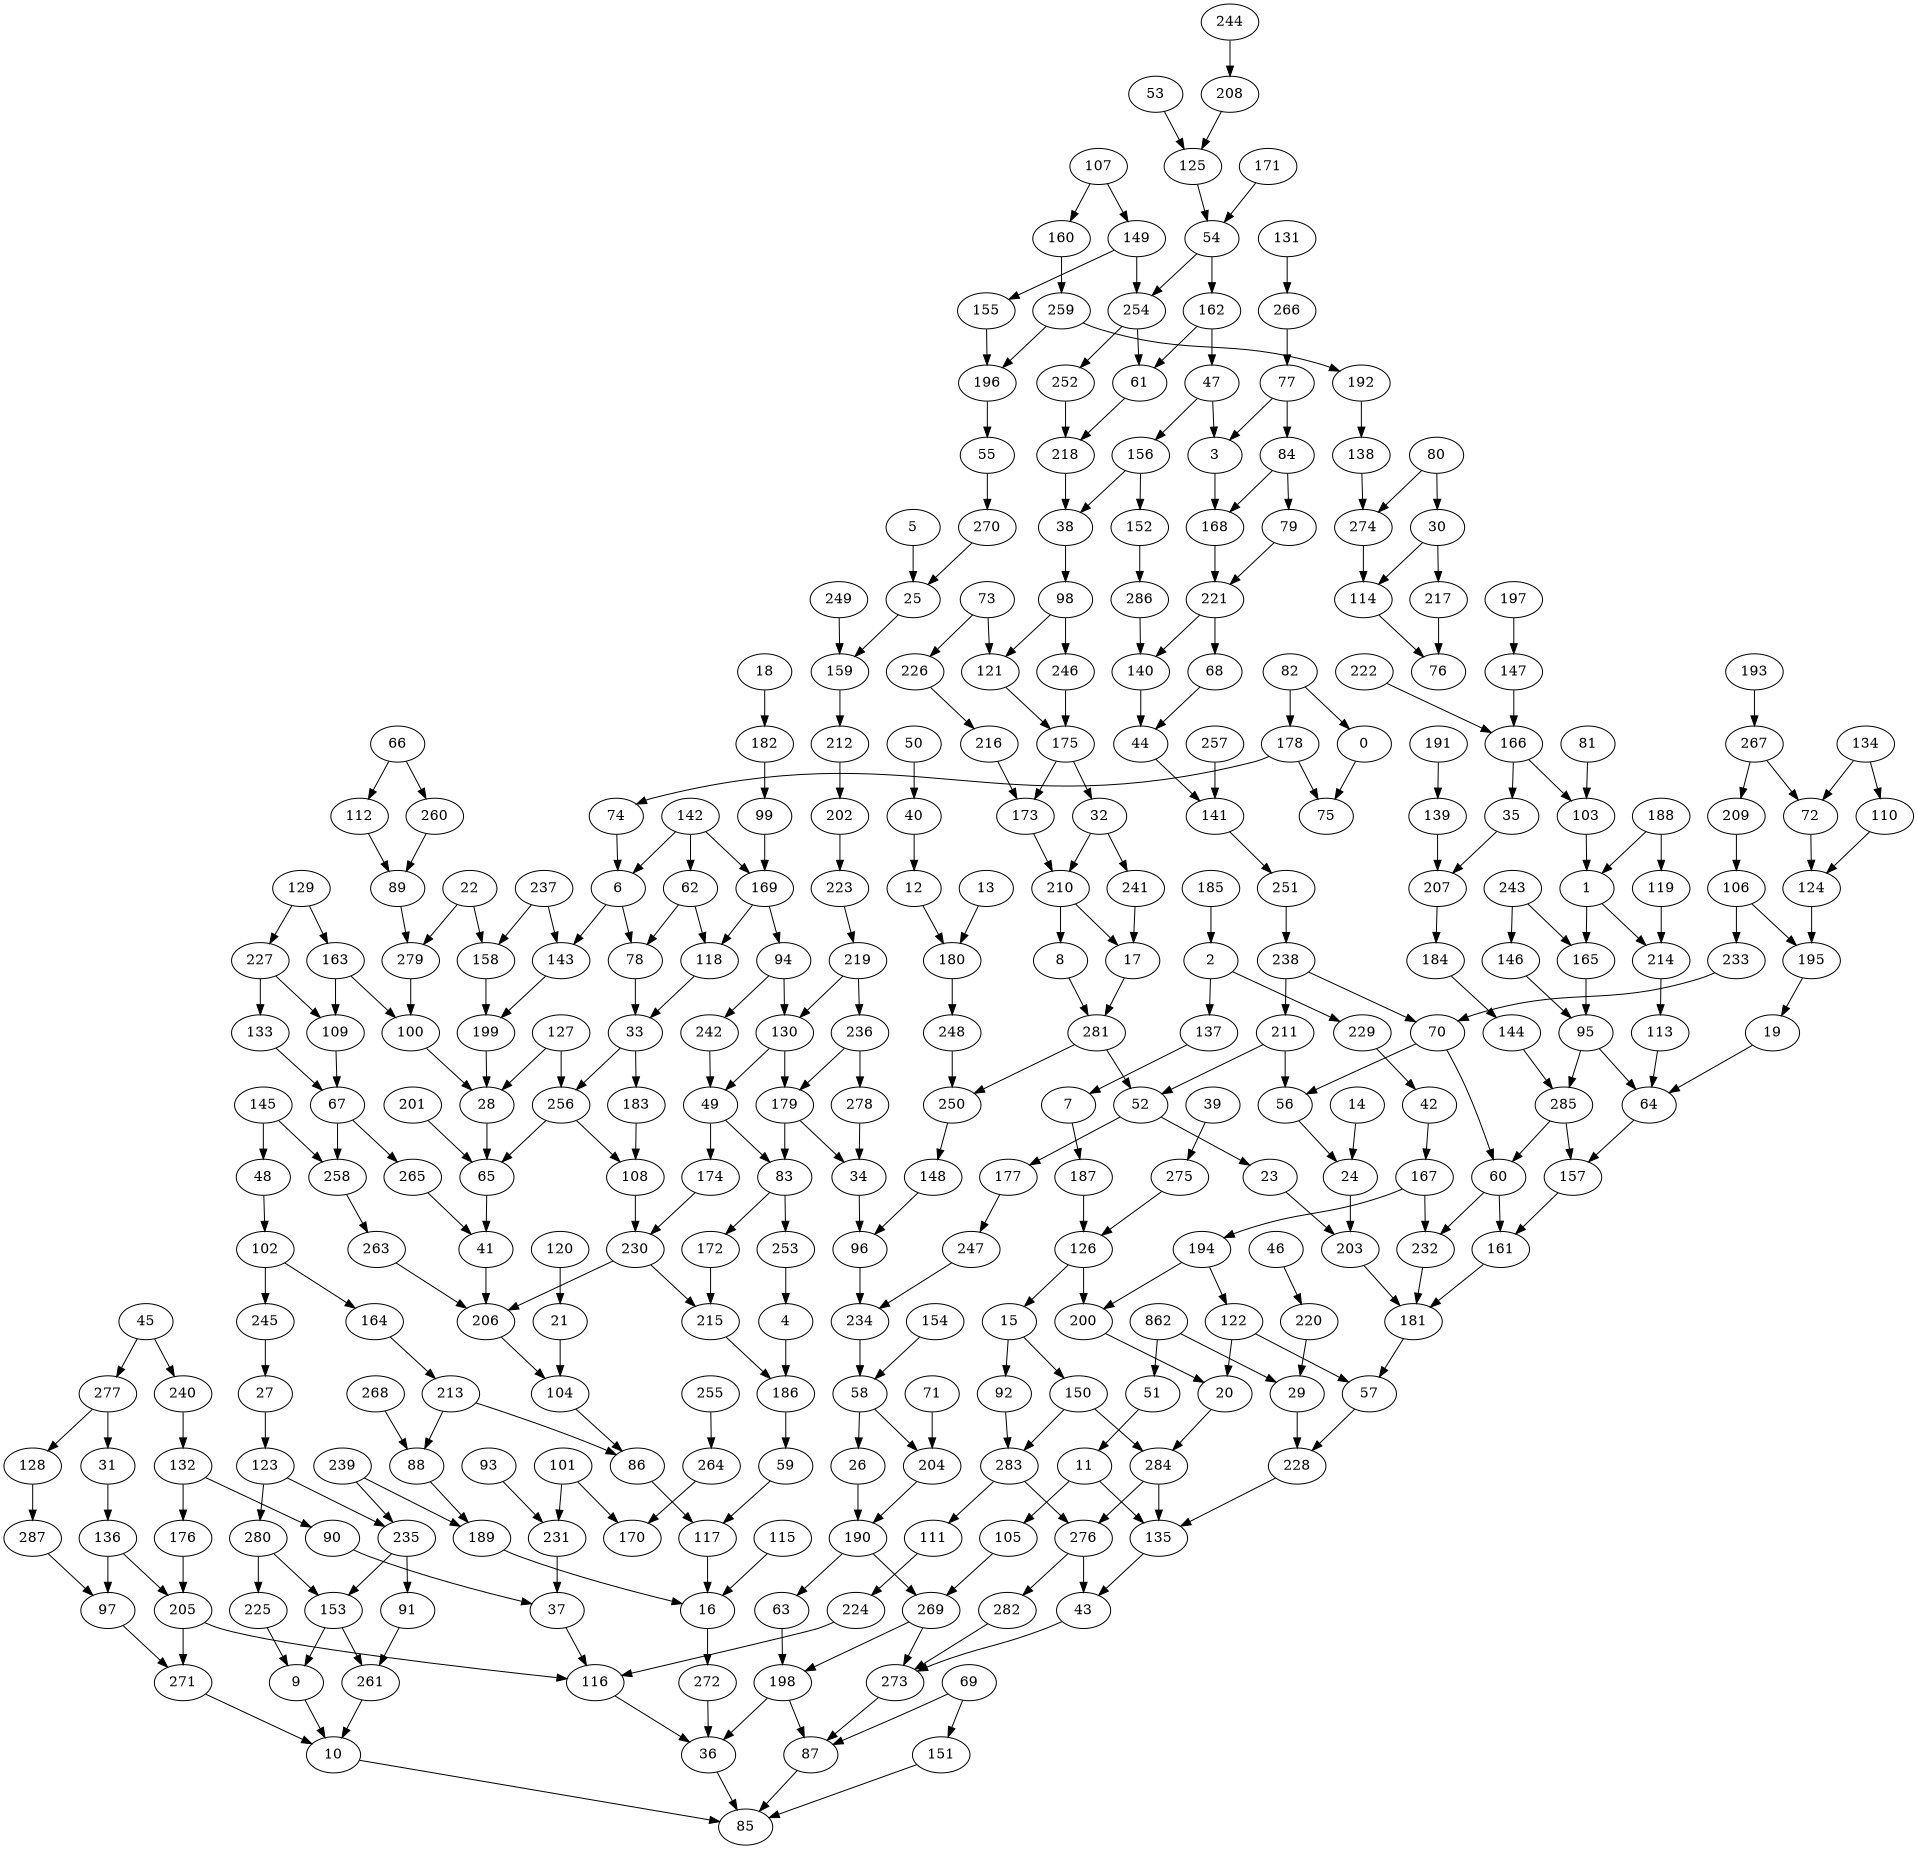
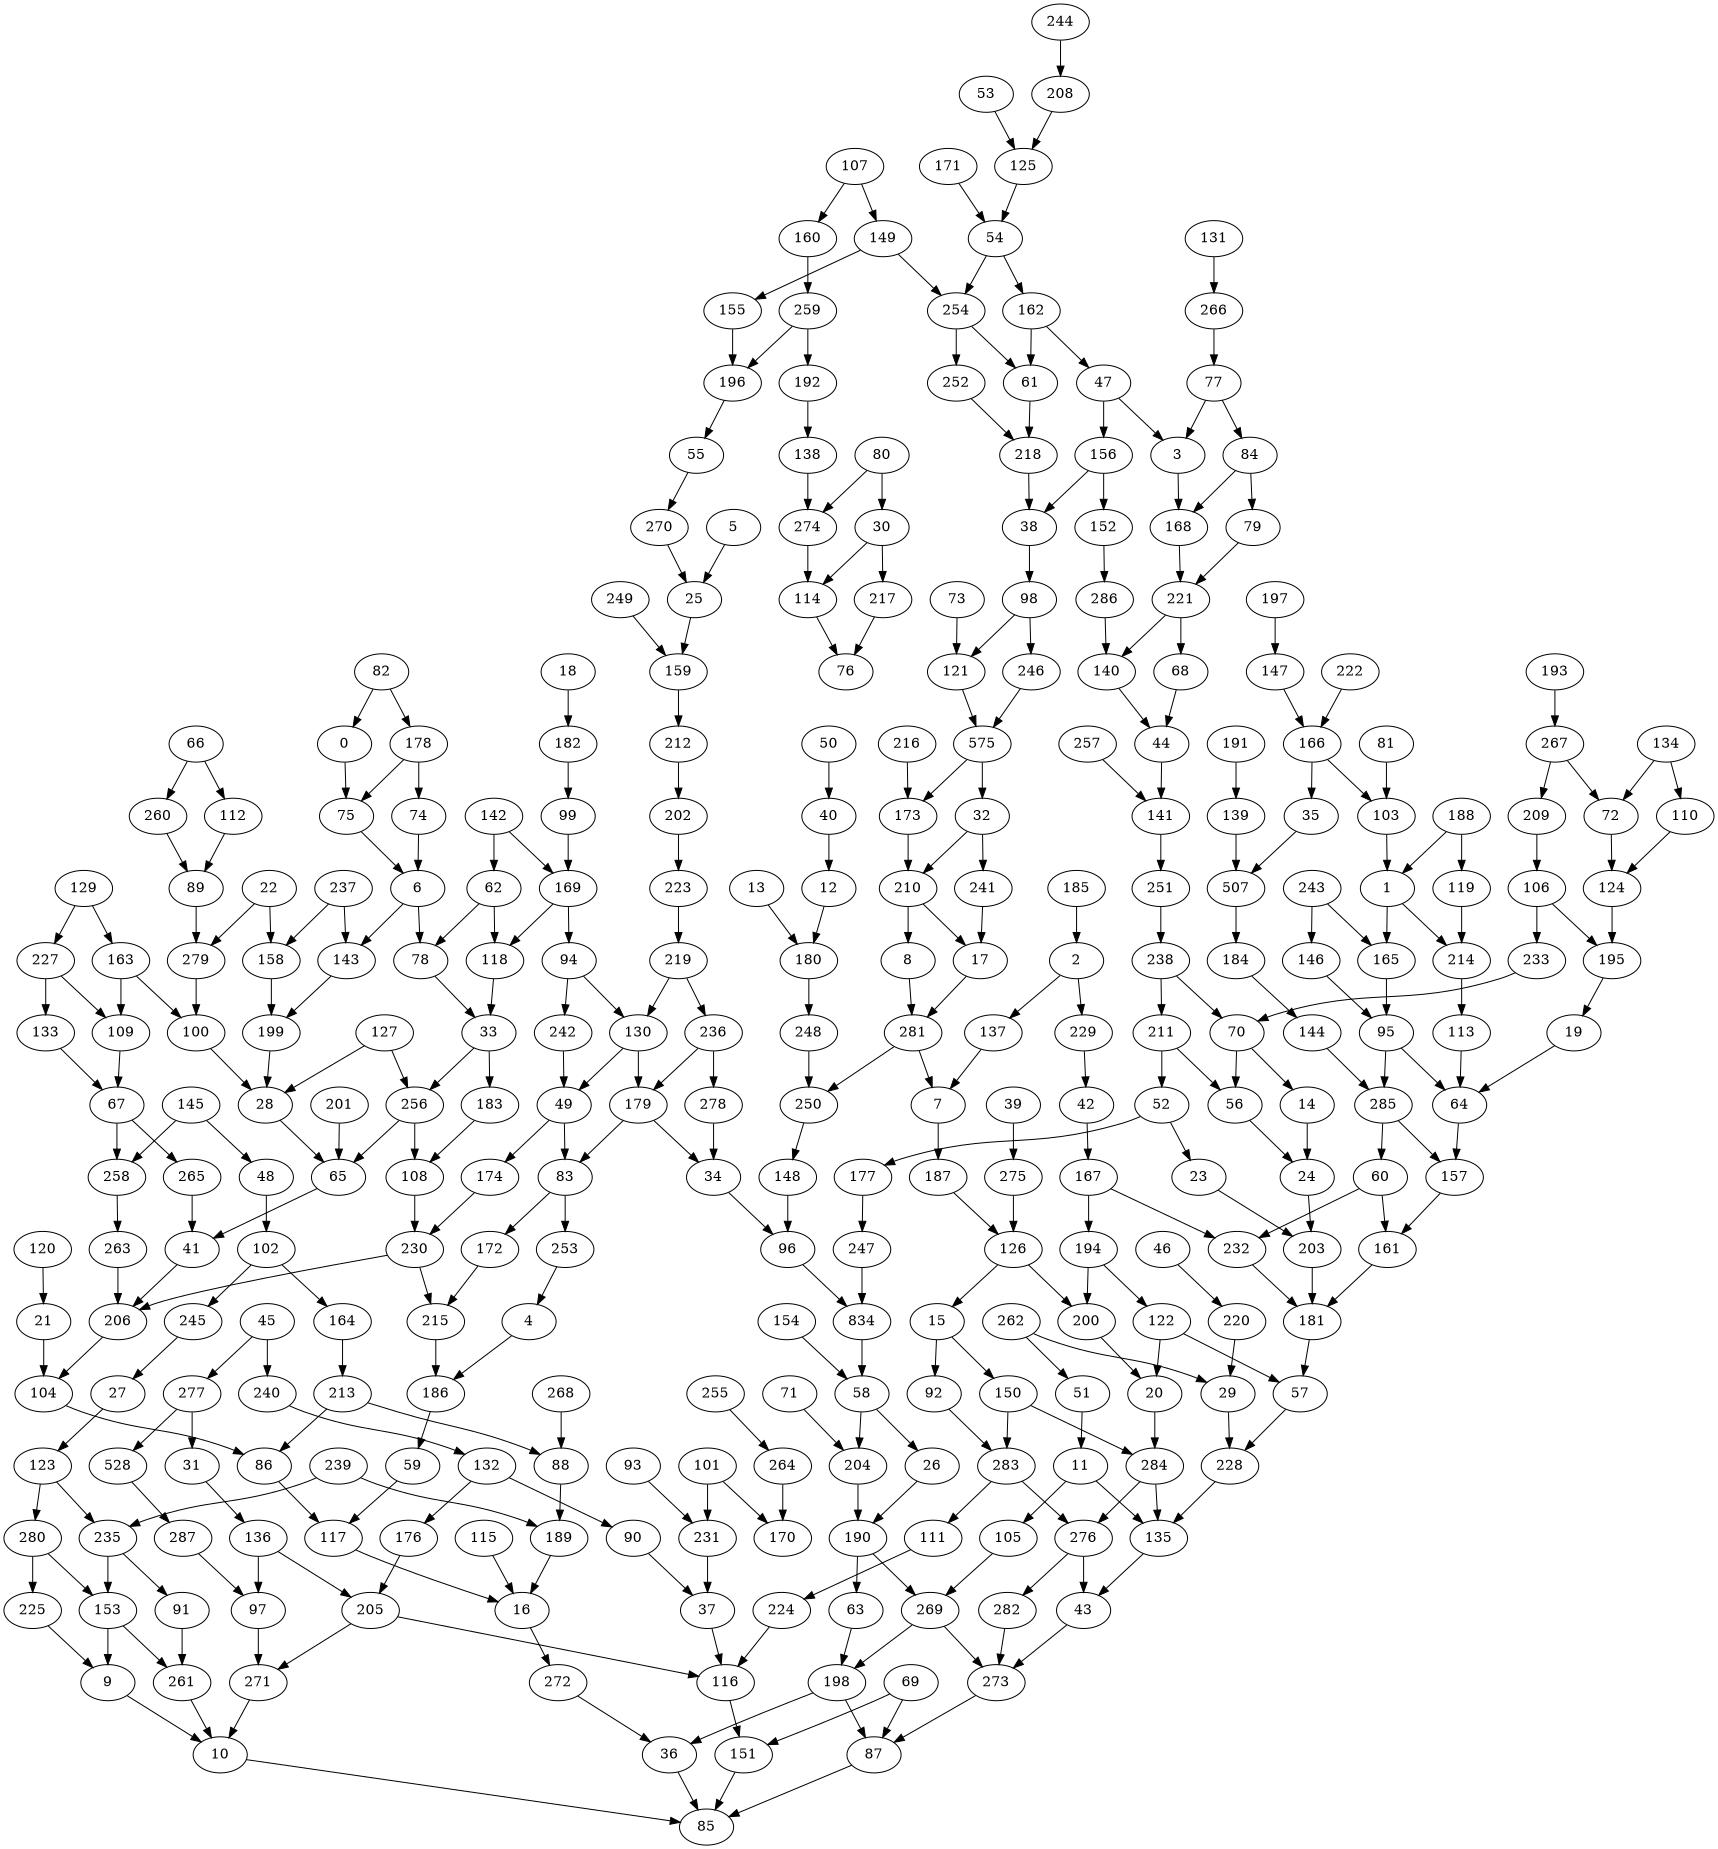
(915, 672) -> none
(1066, 744) -> (982, 744)
(658, 849) -> (378, 849)
(1438, 888) -> (1236, 888)
(1116, 1065) -> (924, 1064)
(1471, 1099) -> (1269, 1065)
(860, 1322) -> (862, 1322)
(1159, 1322) -> (1011, 1322)
(33, 1466) -> (118, 1466)
(648, 1716) -> (733, 1714)
